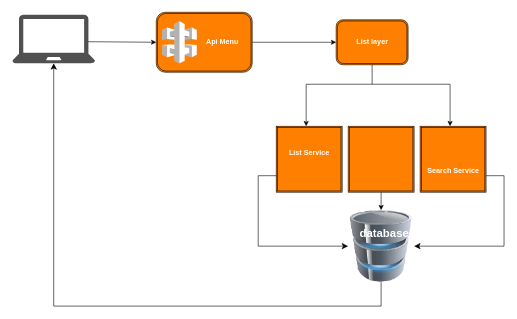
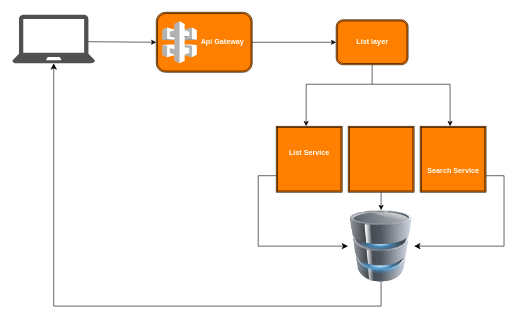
(223, 42) -> (223, 42)
(384, 234) -> none
